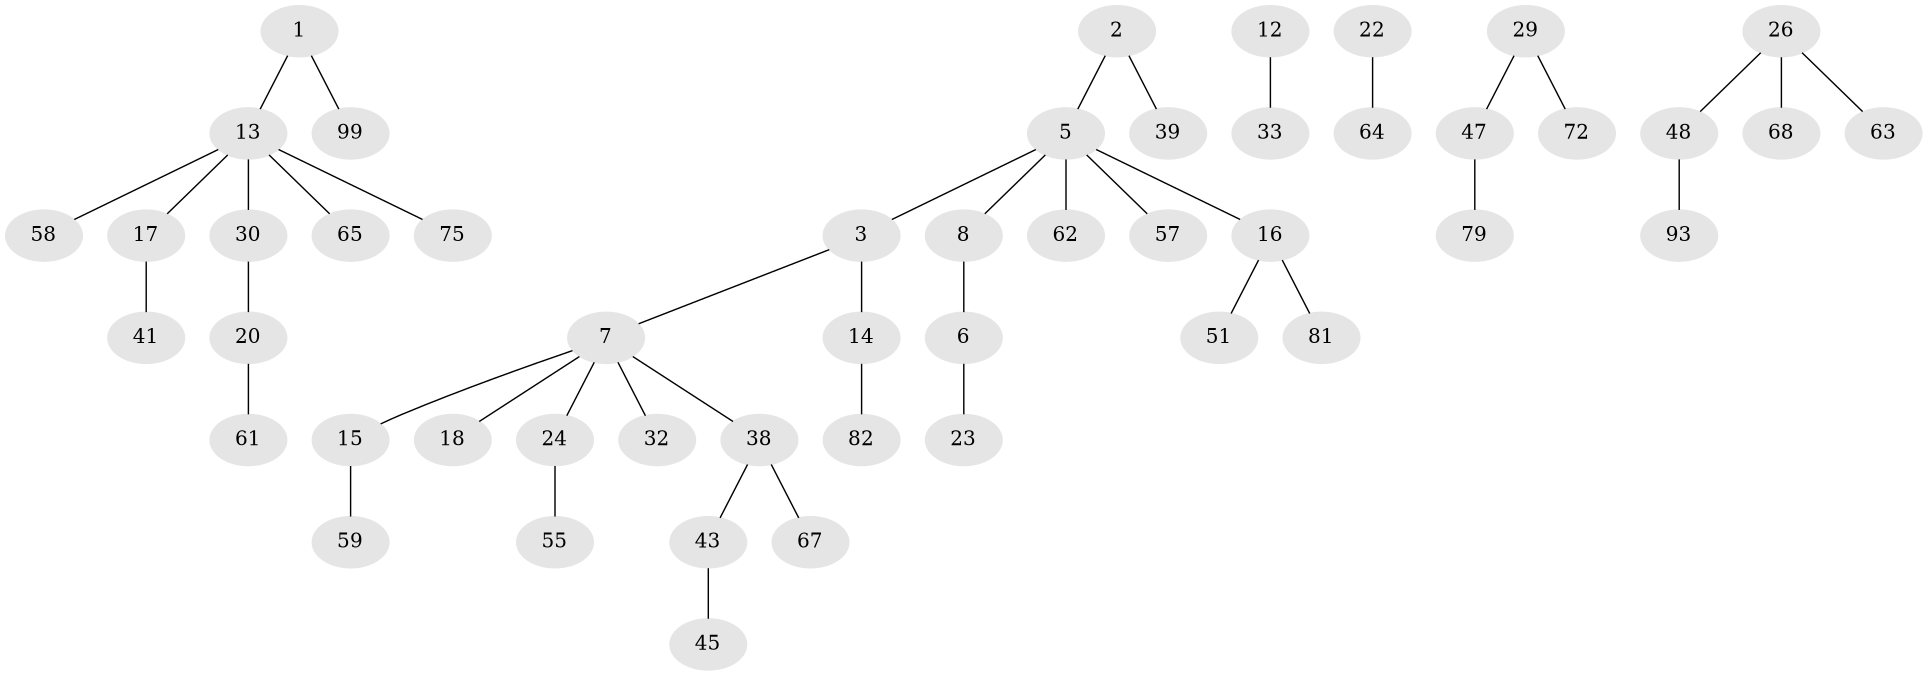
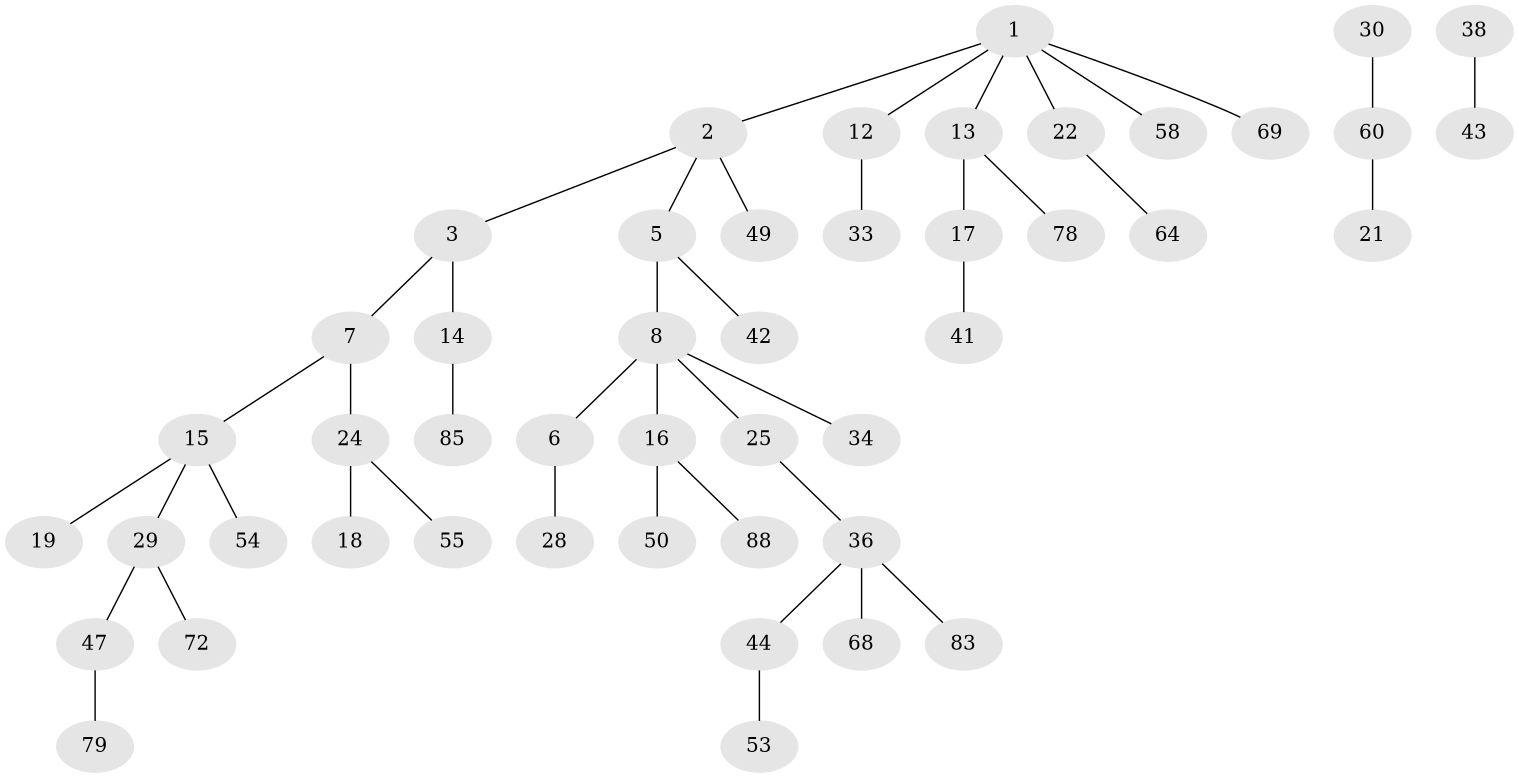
(1781, 31) -> (862, 542)
none -> (861, 82)
none -> (938, 82)
none -> (1040, 82)
(351, 133) -> (1270, 133)
(1168, 133) -> (759, 236)
(1679, 133) -> (759, 644)
(1884, 133) -> (964, 644)
(146, 184) -> (1092, 82)
(964, 184) -> (581, 185)
(1168, 184) -> (657, 389)
(248, 185) -> none
(351, 236) -> none
(453, 236) -> (1066, 236)
(1066, 236) -> (759, 338)
(1168, 236) -> none
(1679, 236) -> (759, 747)
(248, 338) -> (1373, 133)
(1219, 338) -> (657, 542)
(1322, 338) -> (759, 542)
(529, 389) -> (351, 491)
(683, 389) -> none
(248, 440) -> (1373, 236)
(657, 440) -> none
none -> (759, 440)
(862, 440) -> (453, 440)
none -> (862, 440)
(964, 440) -> (555, 542)
none -> (172, 491)
none -> (248, 542)
(351, 542) -> (44, 542)
(811, 542) -> none
(708, 644) -> none
